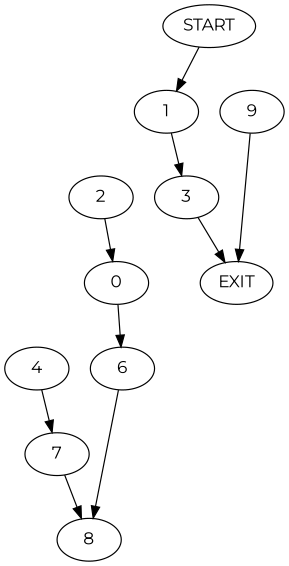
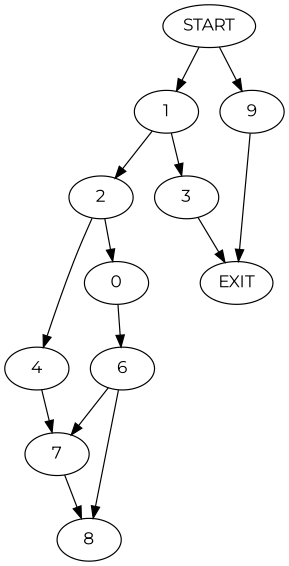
none -> (228, 64)
none -> (137, 150)
none -> (68, 276)
none -> (93, 407)
